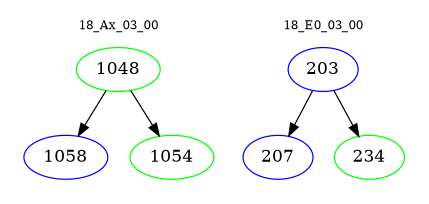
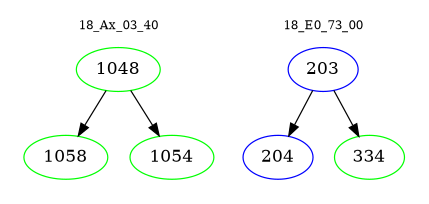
(119, 26) -> (119, 26)
(324, 26) -> (324, 26)
(66, 157) -> (66, 157)
(278, 157) -> (278, 157)
(369, 157) -> (369, 157)
